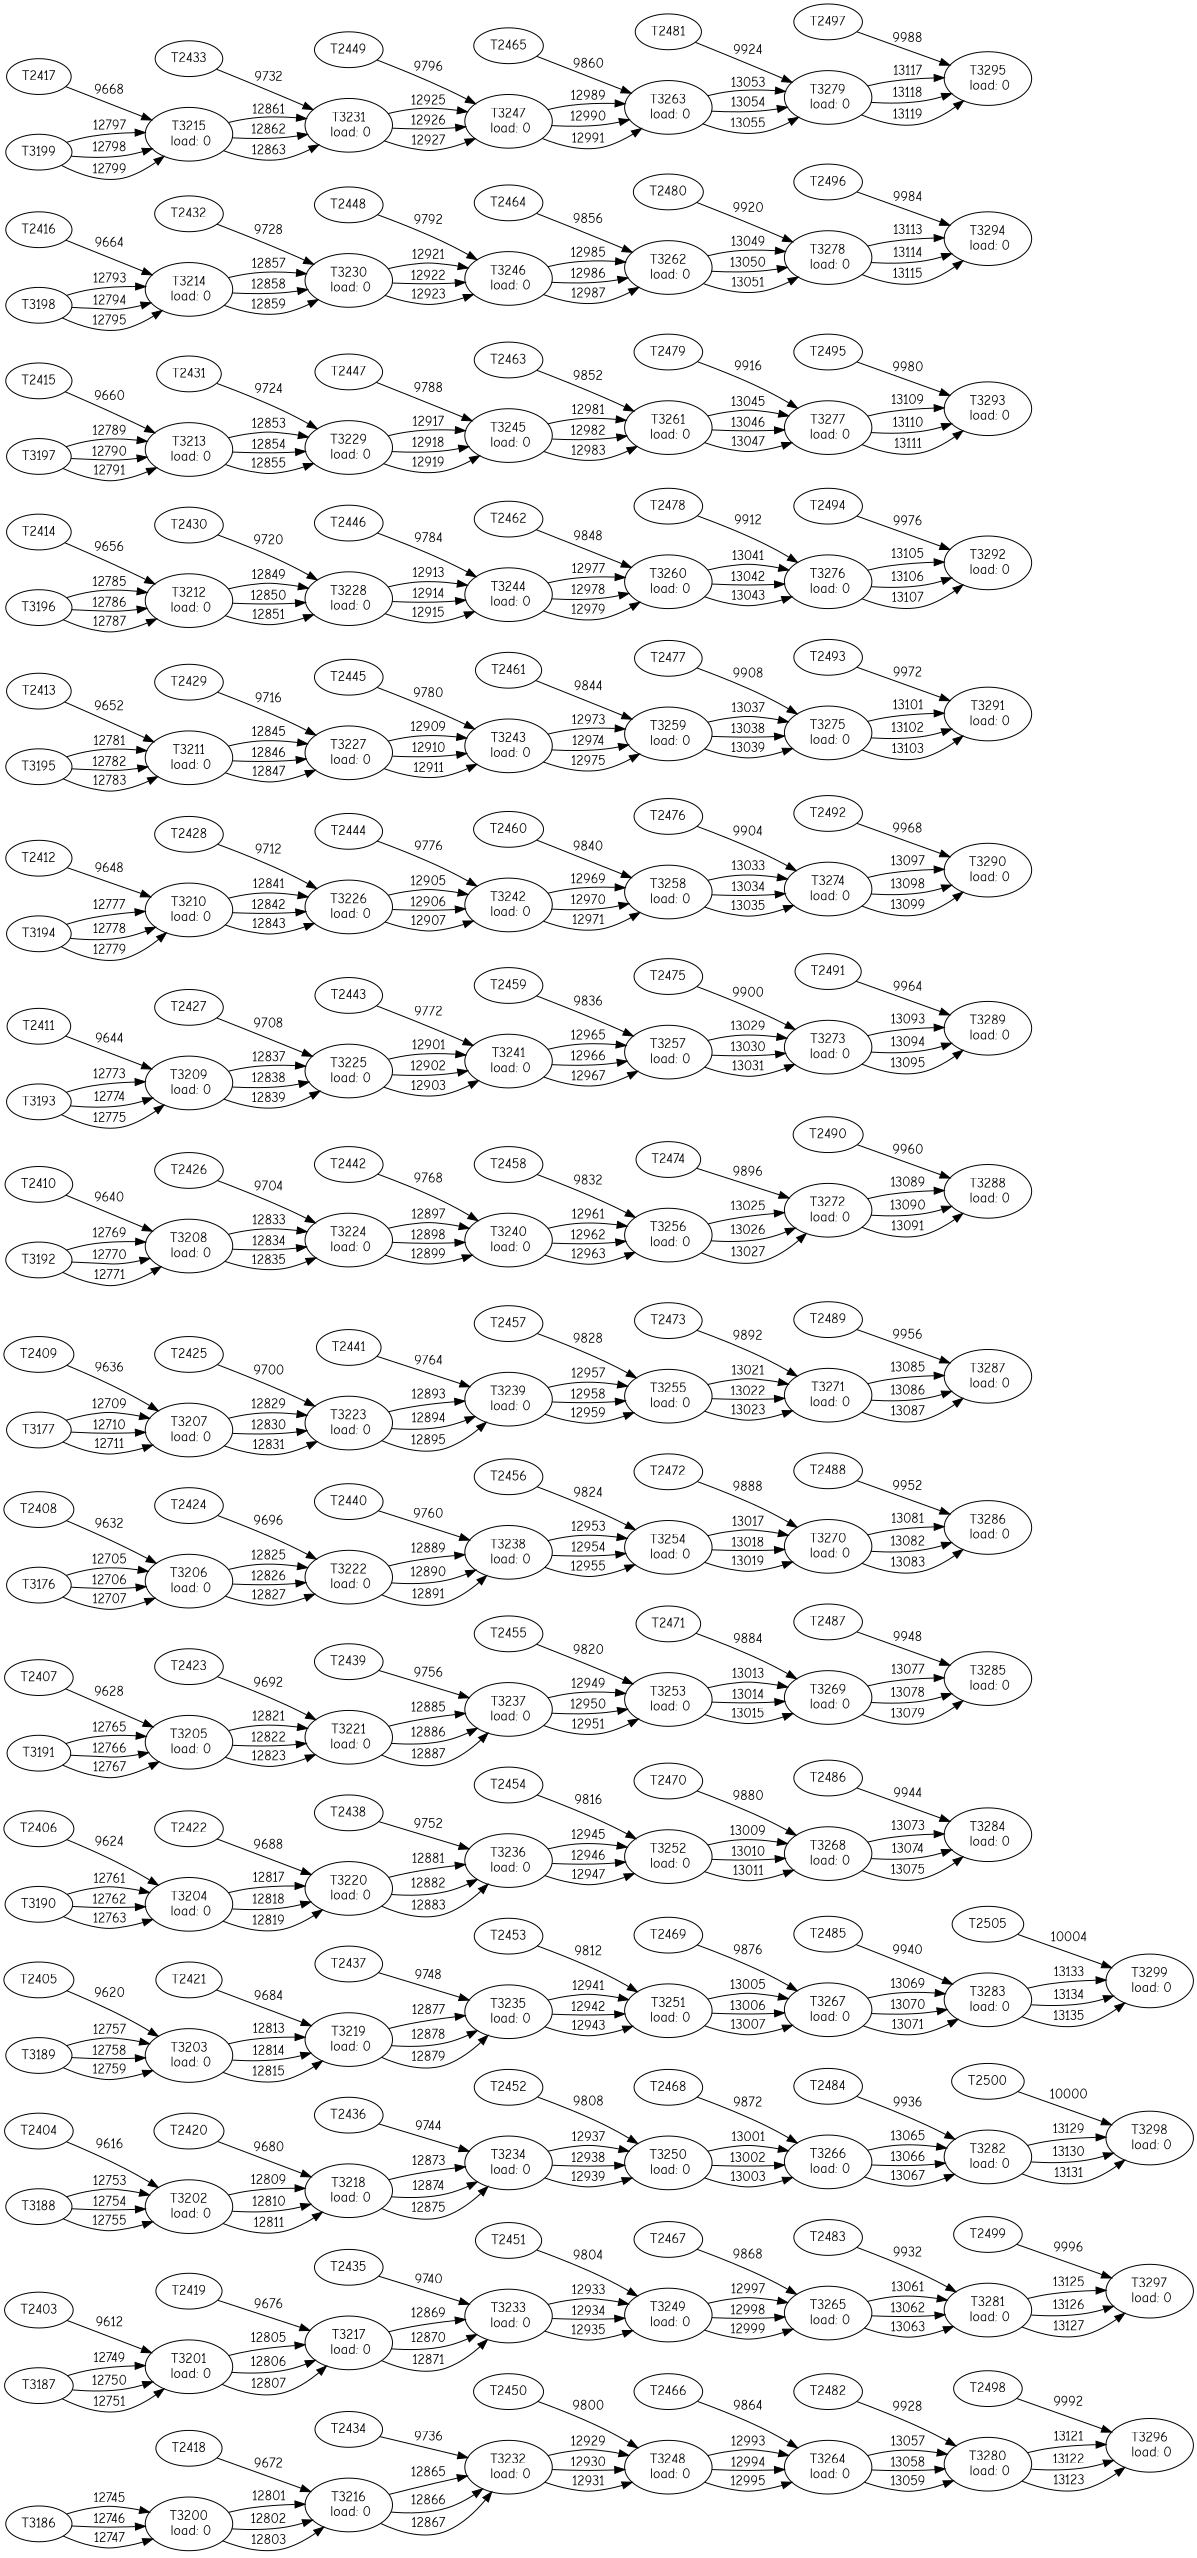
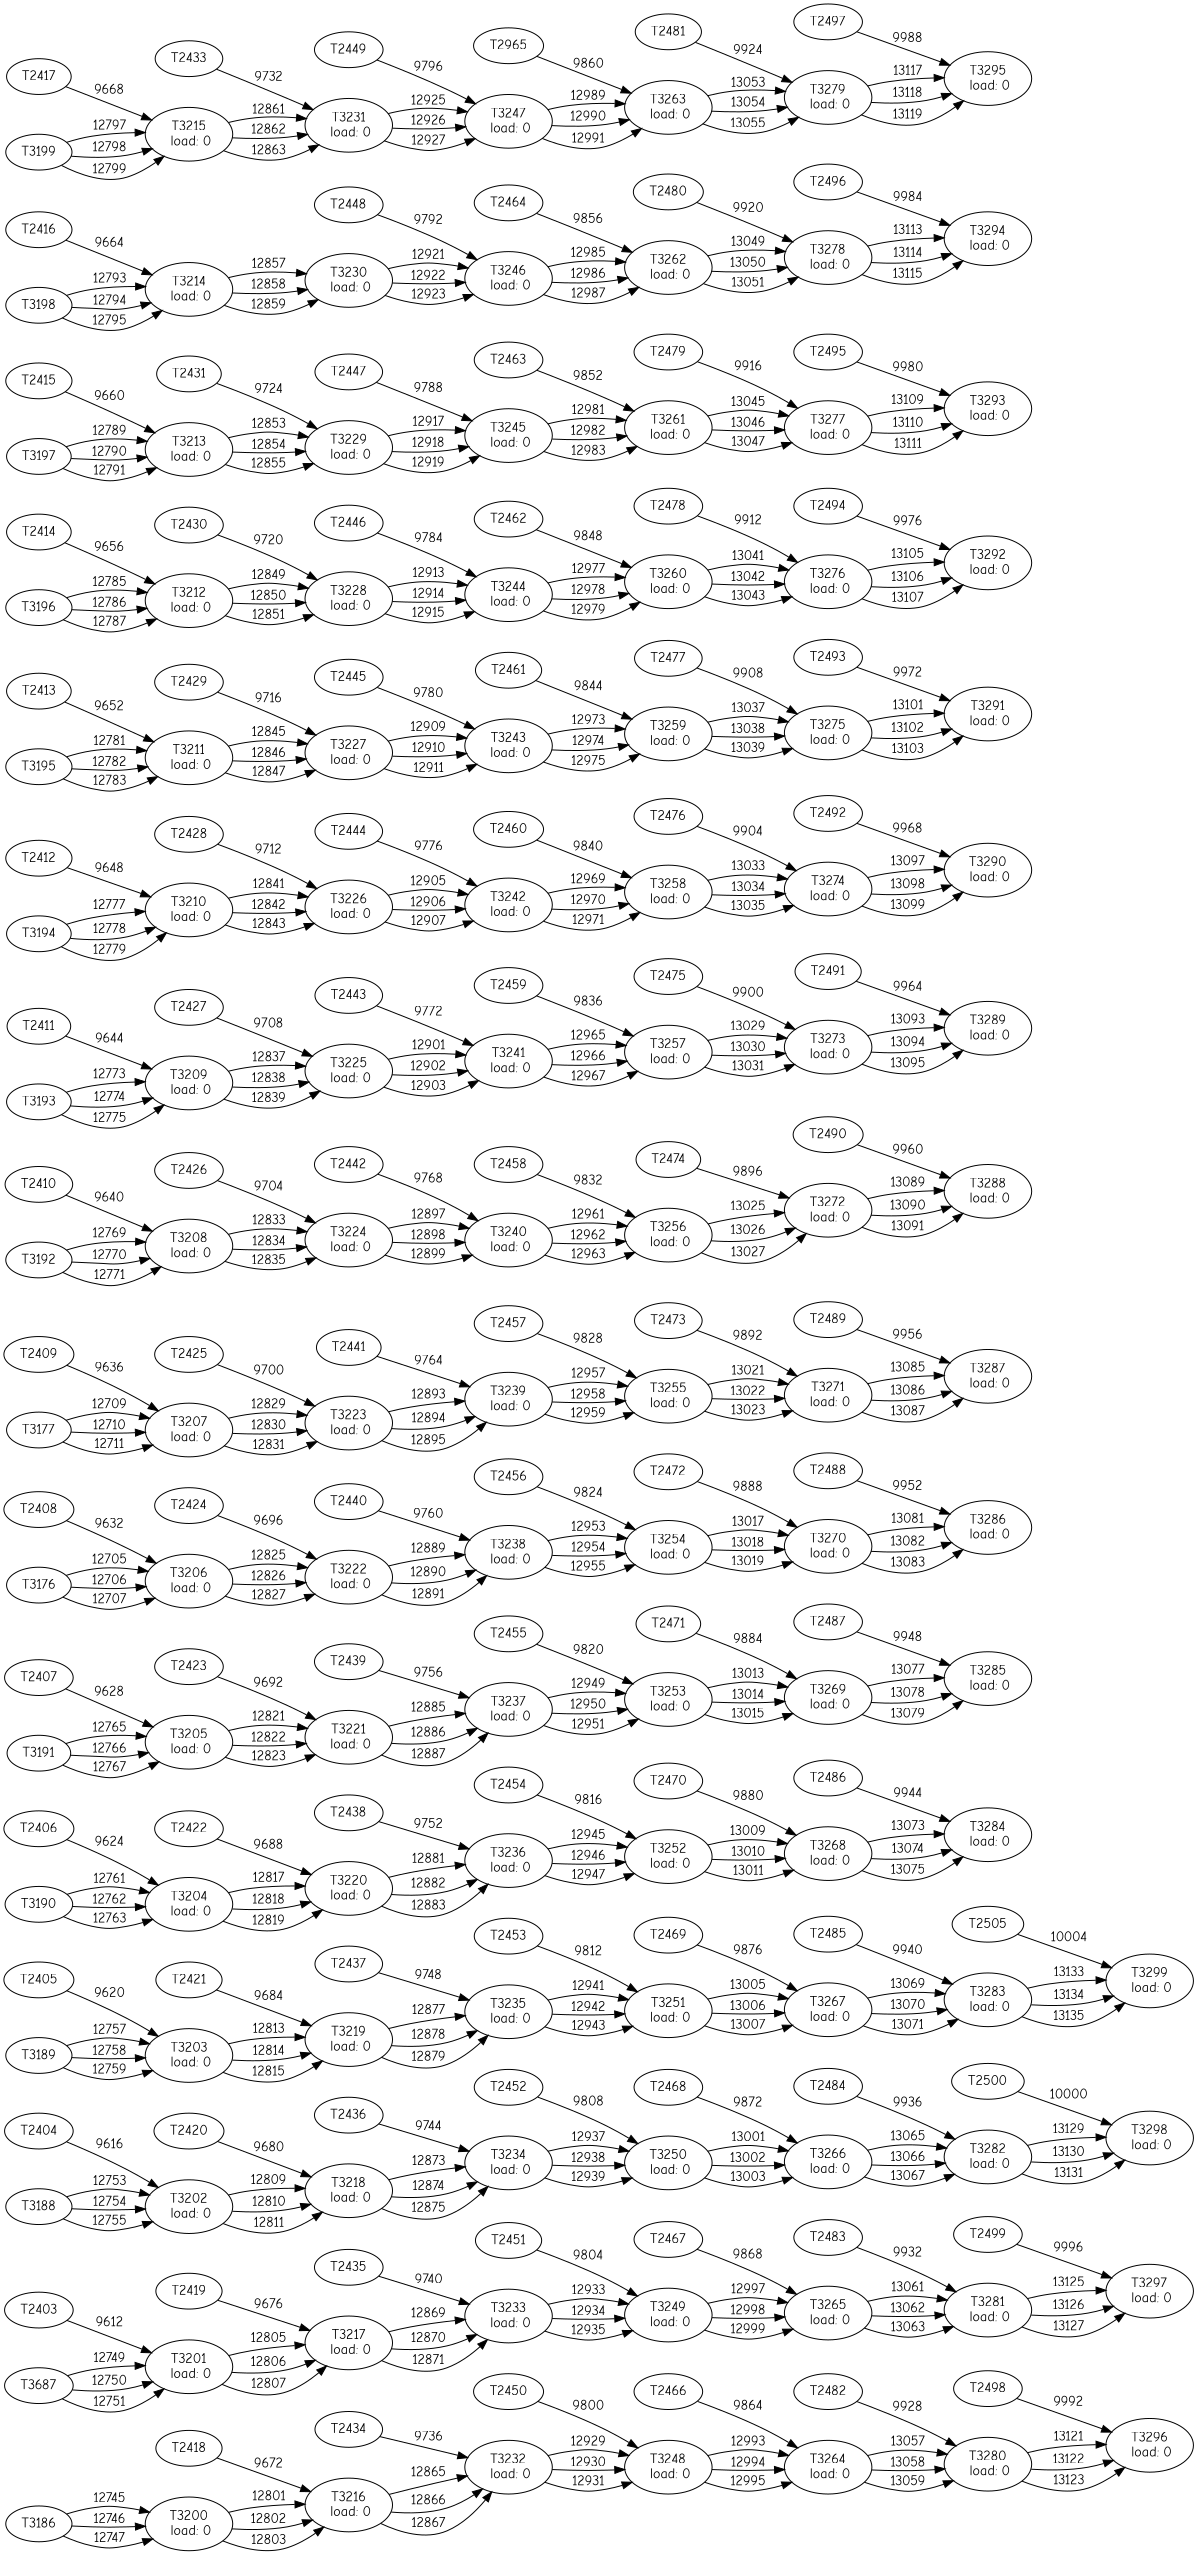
(509, 46) -> (509, 46)
(189, 214) -> none
(39, 2386) -> (39, 2386)
